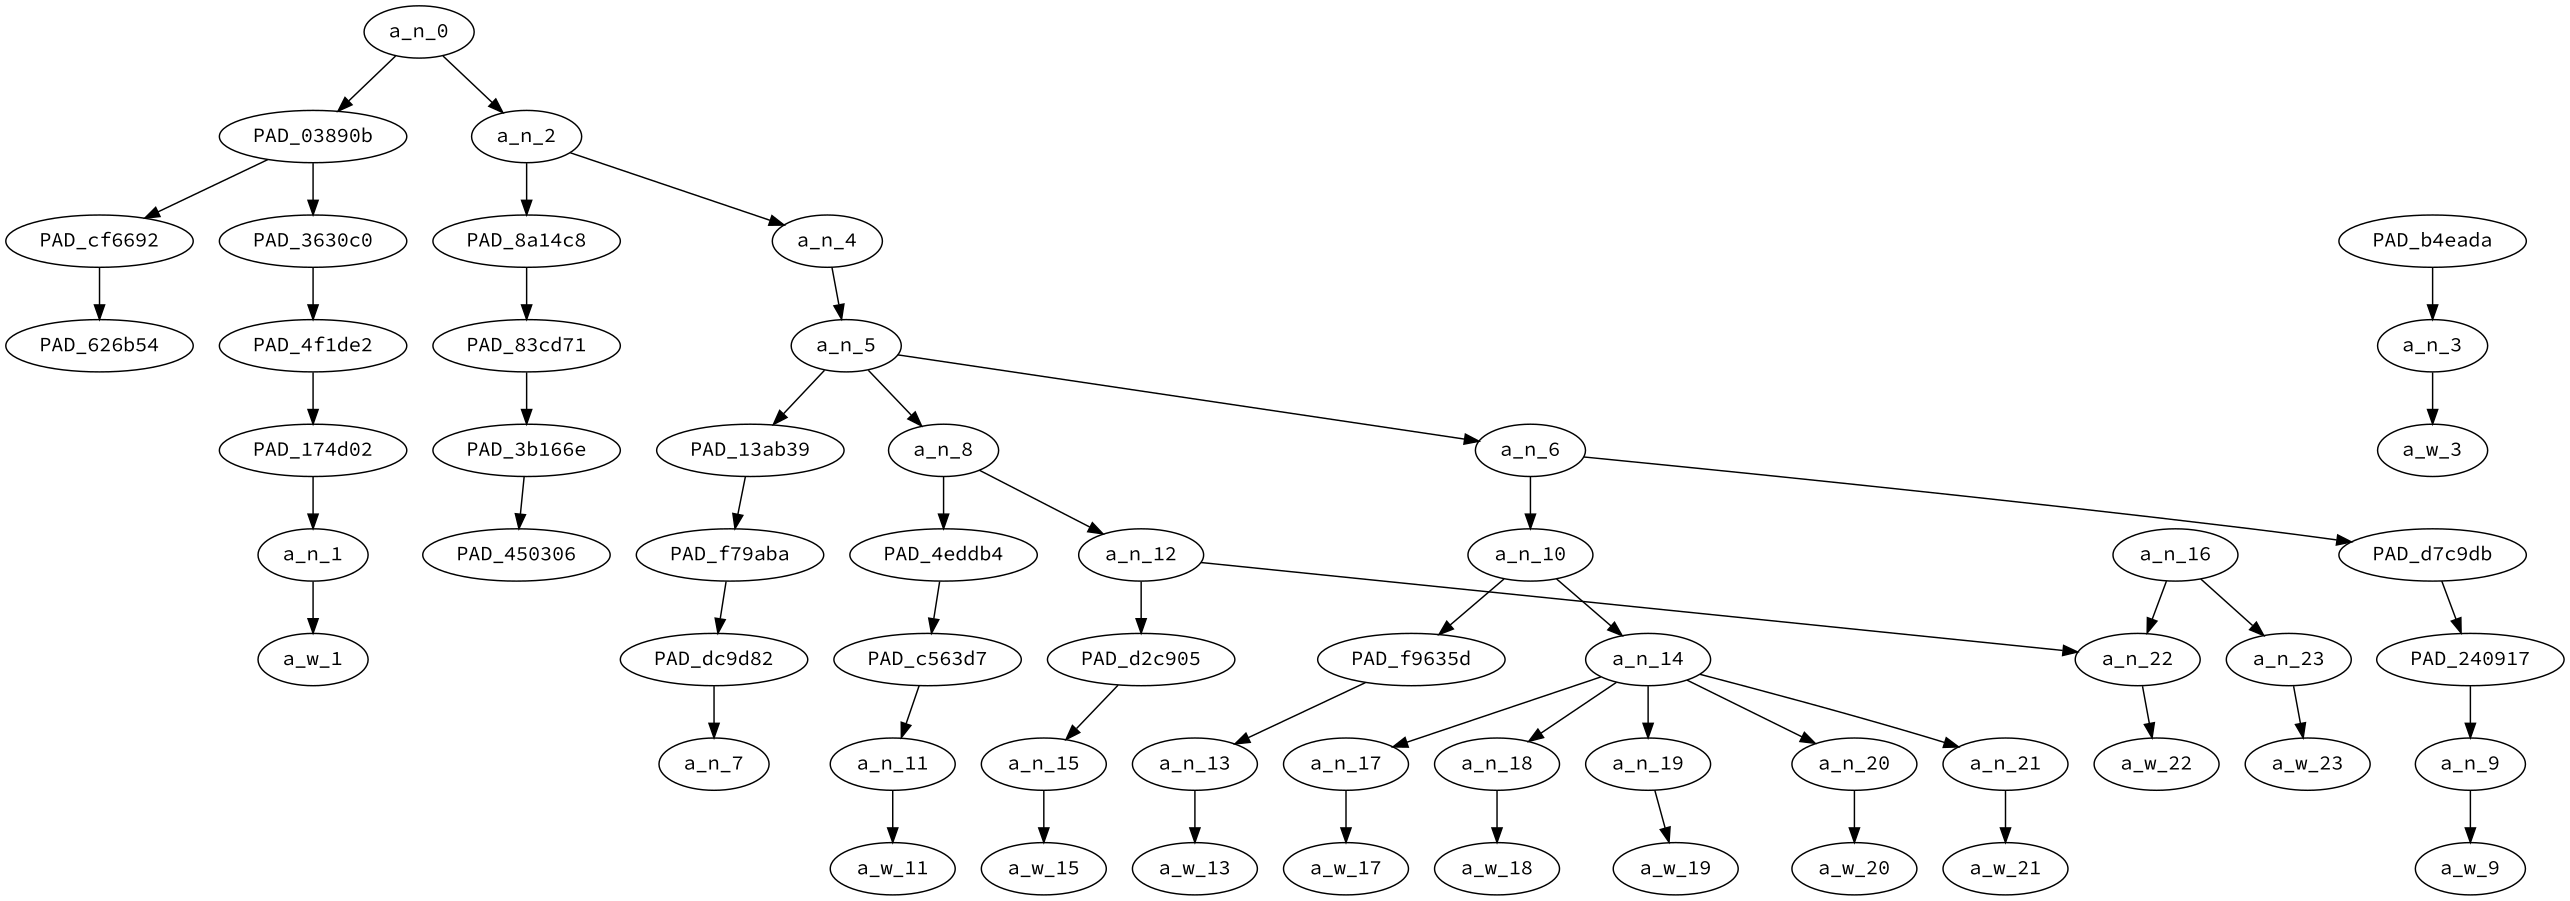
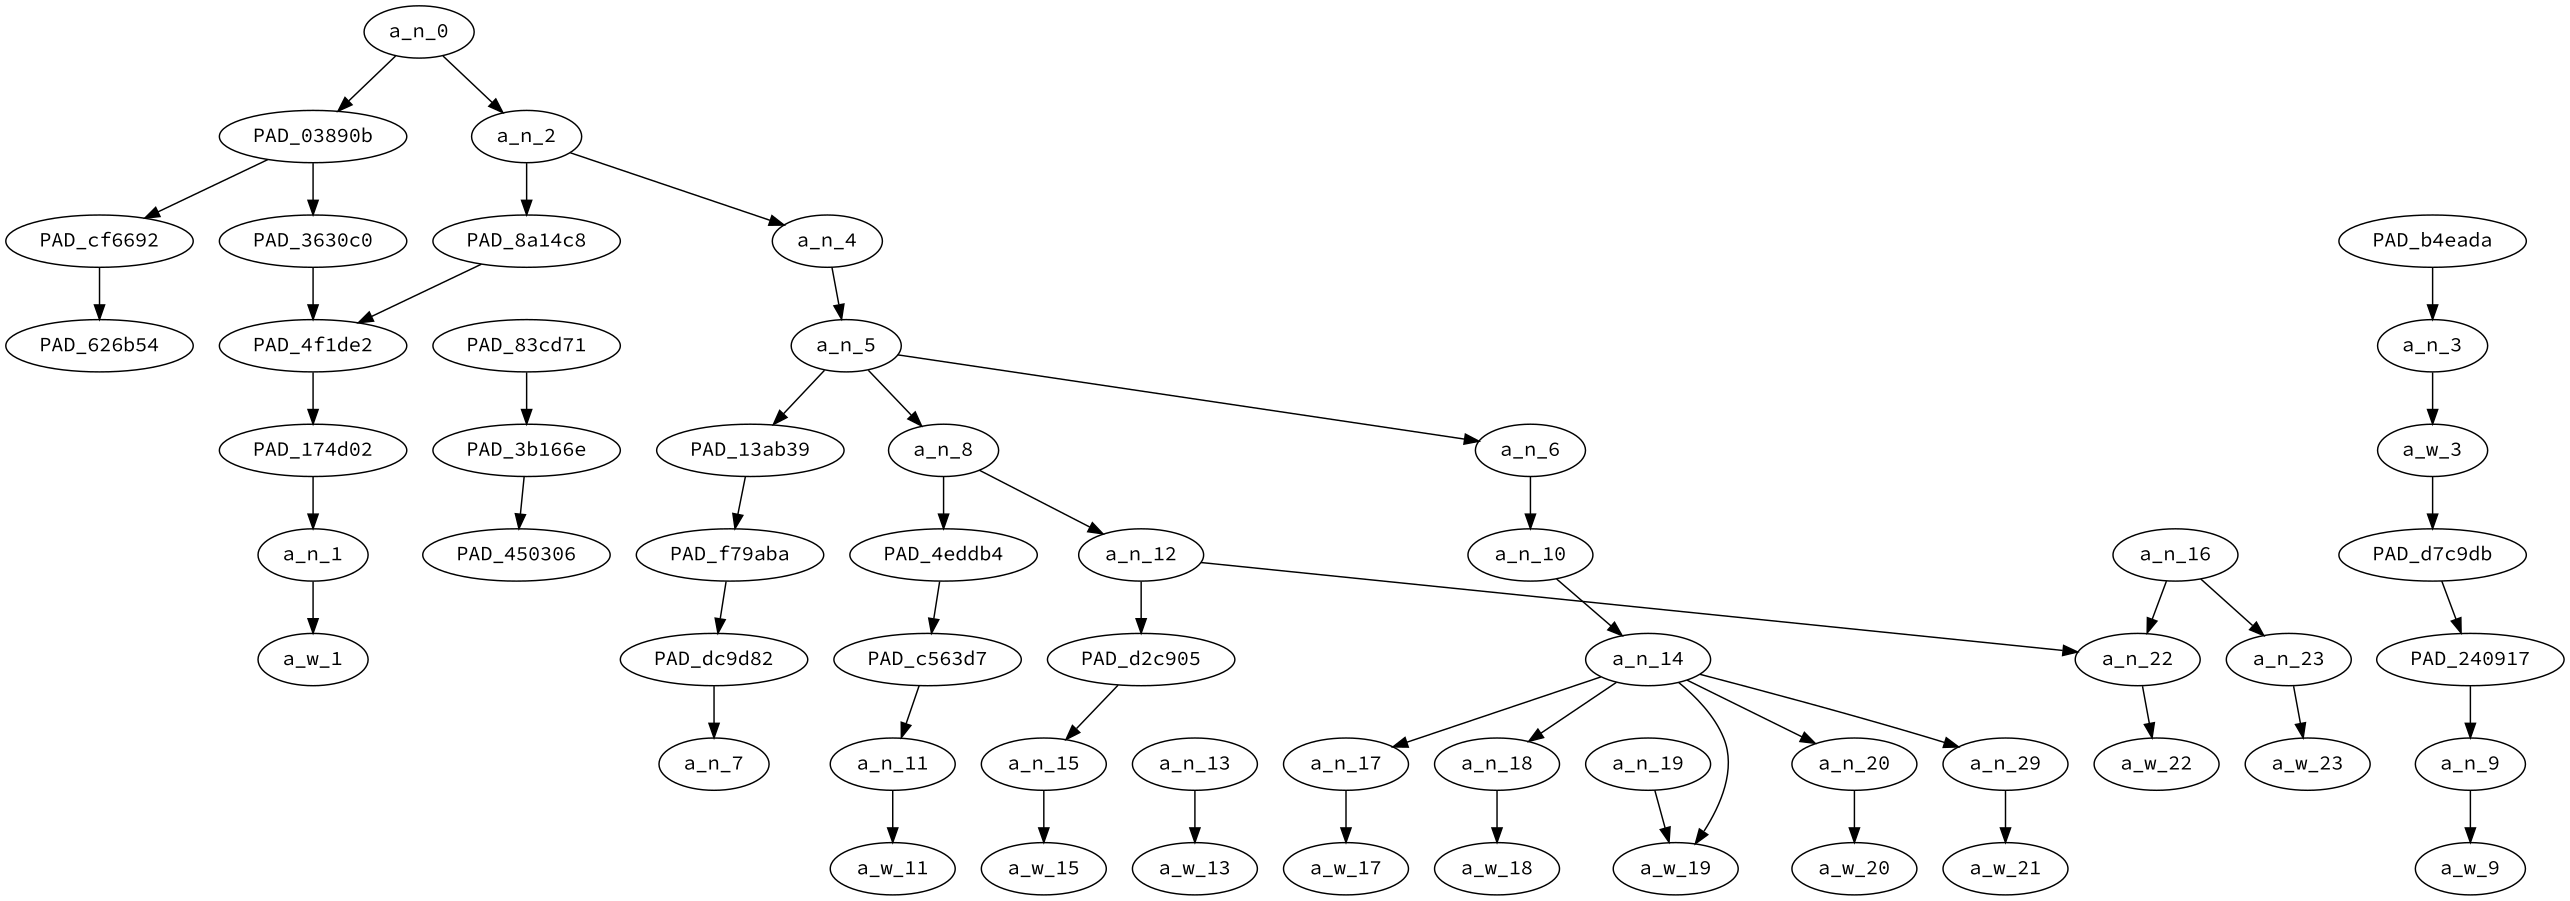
(527, 286) -> (426, 290)
(1961, 496) -> (2433, 496)
(1411, 660) -> none
(1648, 705) -> (1727, 751)
(2006, 764) -> (2006, 764)
